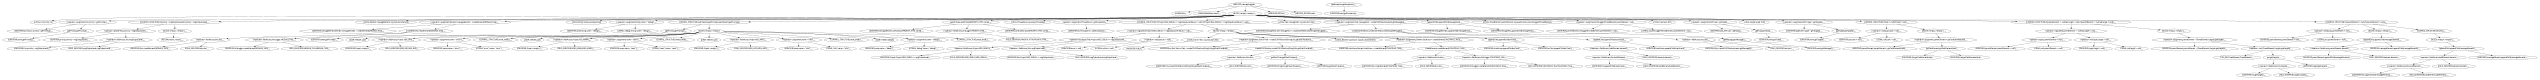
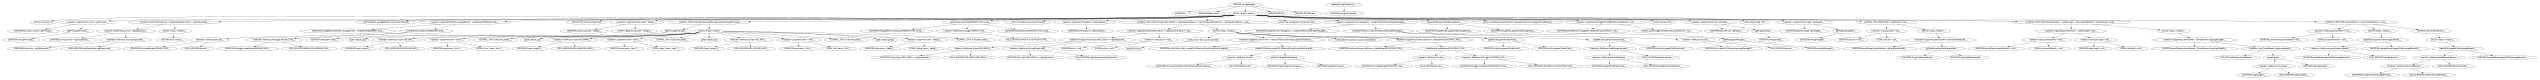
(2273, 61) -> (2275, 63)
